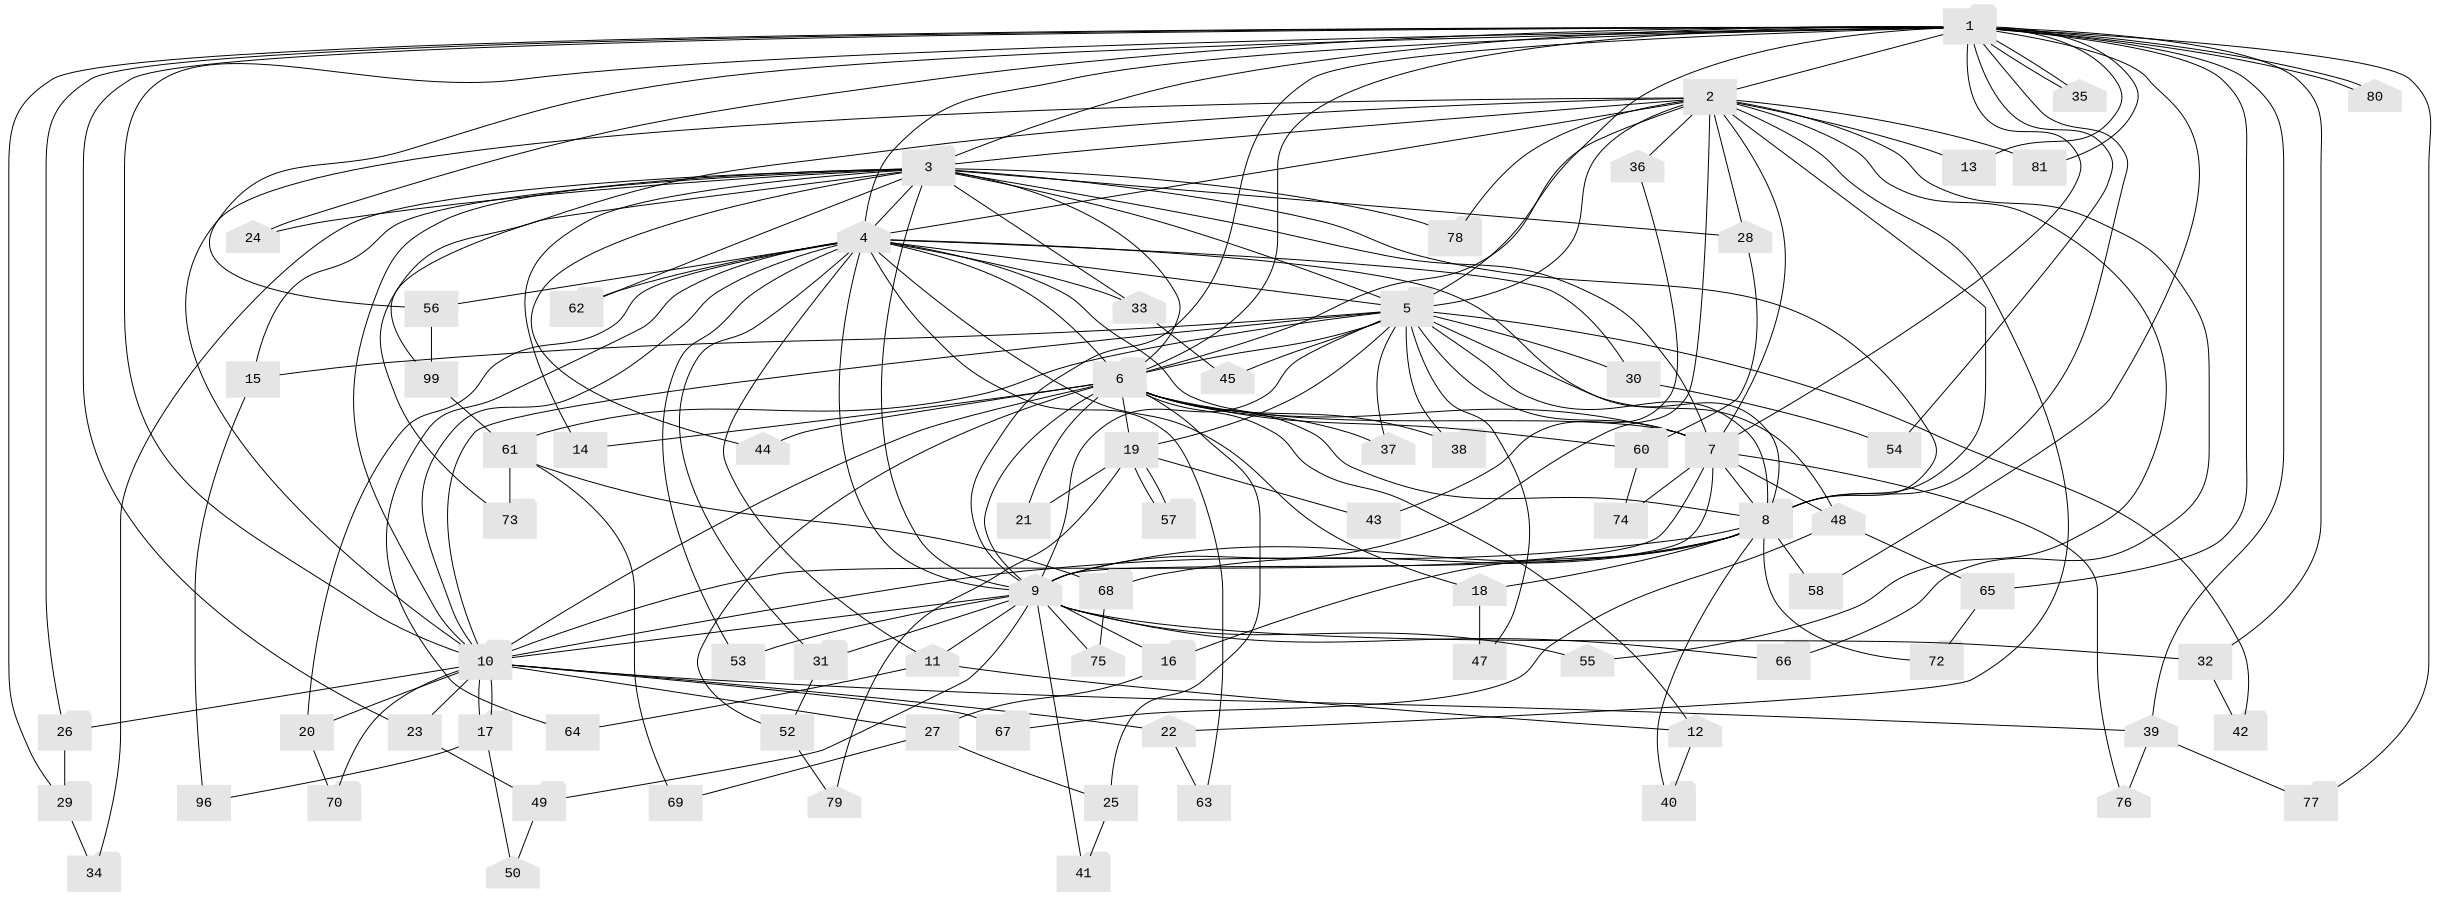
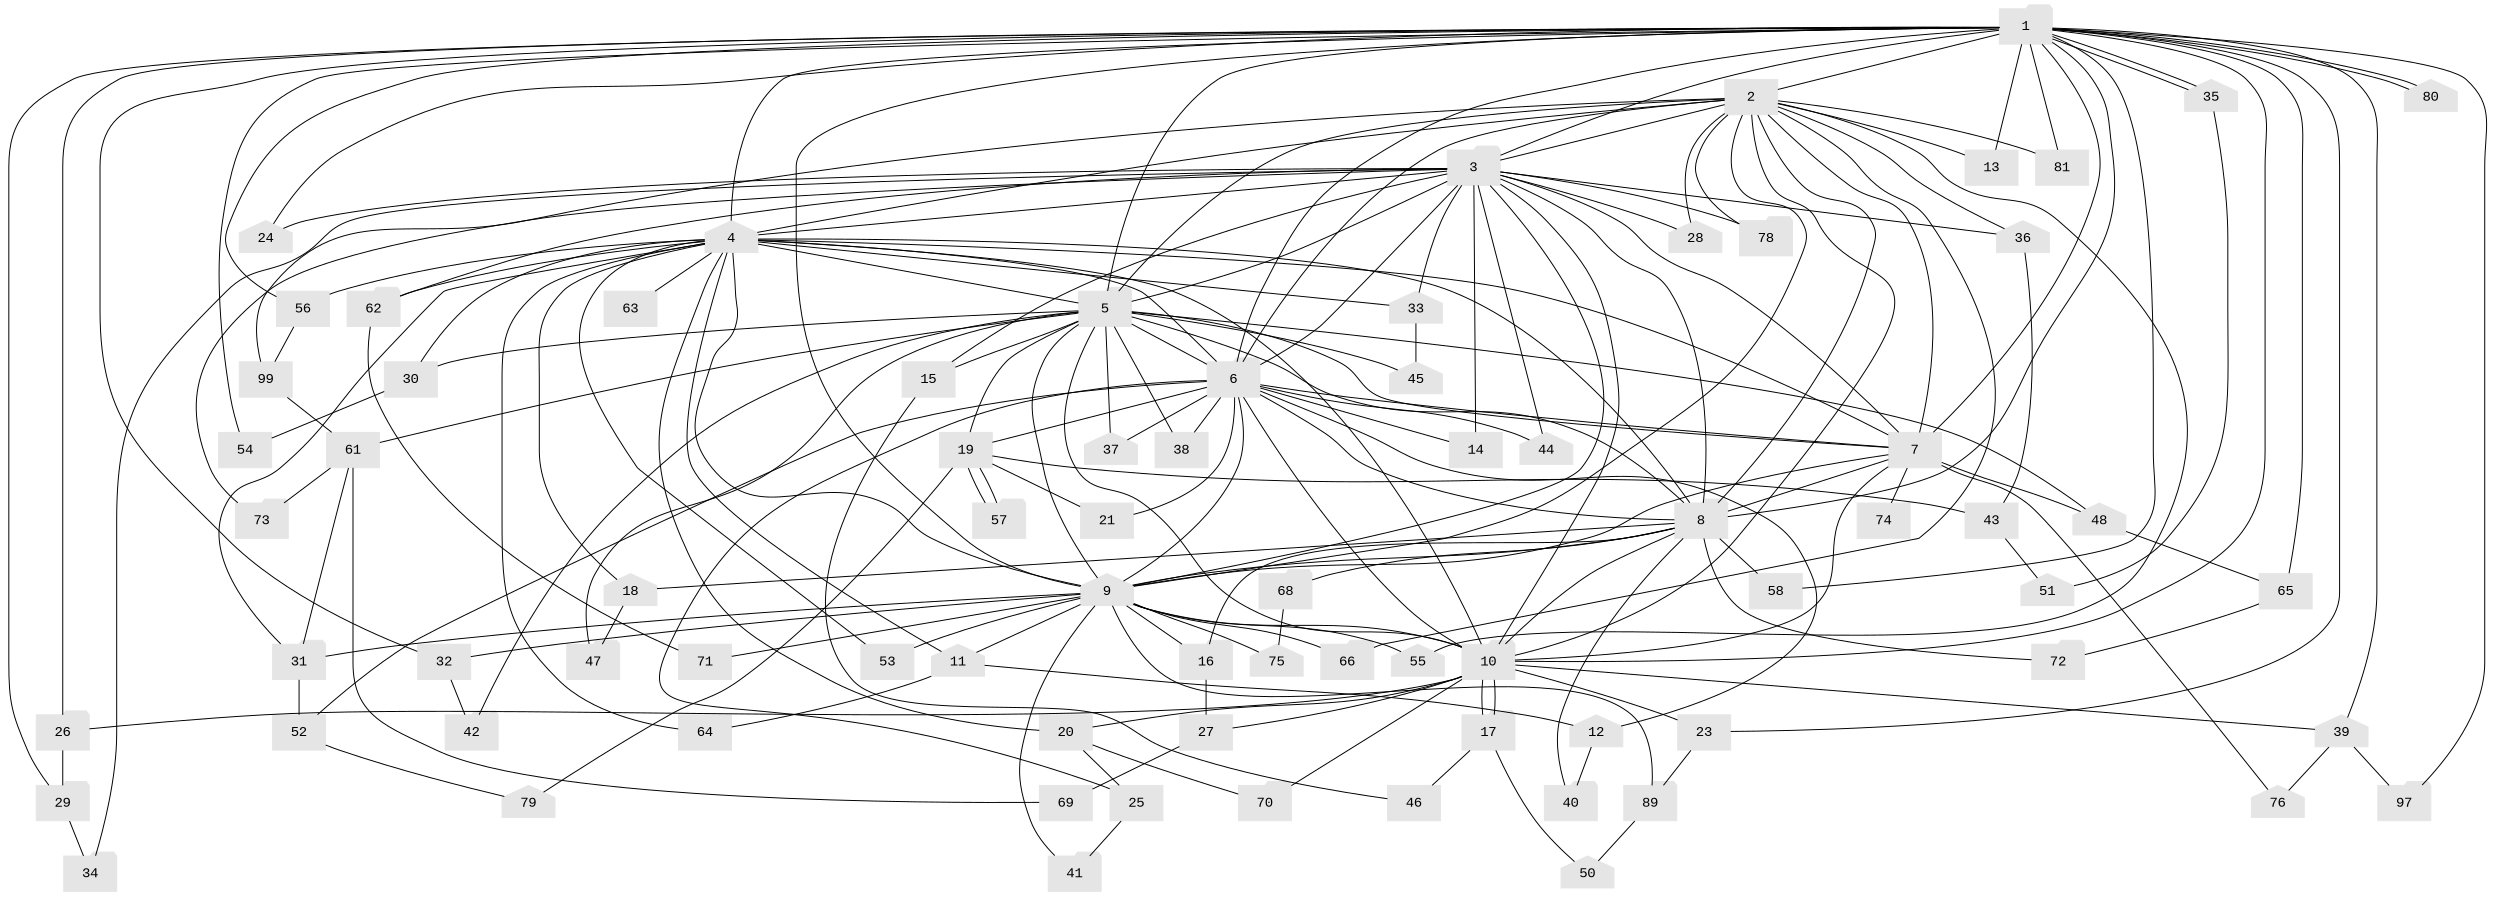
none -> (1736, 201)
(1459, 450) -> (1182, 450)
(1641, 450) -> none
(794, 519) -> (326, 556)
none -> (2047, 591)
none -> (705, 662)
(1003, 732) -> none
(1169, 732) -> none
(1021, 771) -> (1101, 768)
(204, 803) -> (1414, 803)
(539, 803) -> (1650, 803)
(2311, 803) -> (2404, 803)
